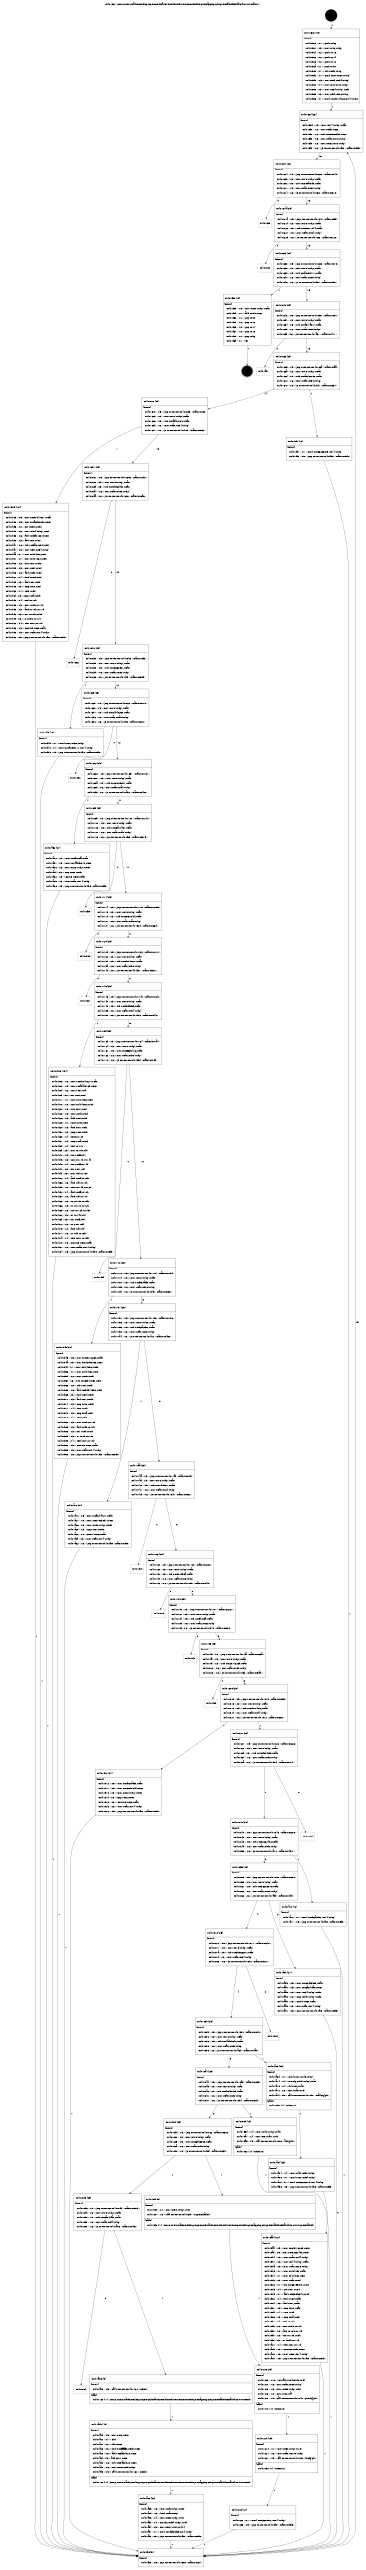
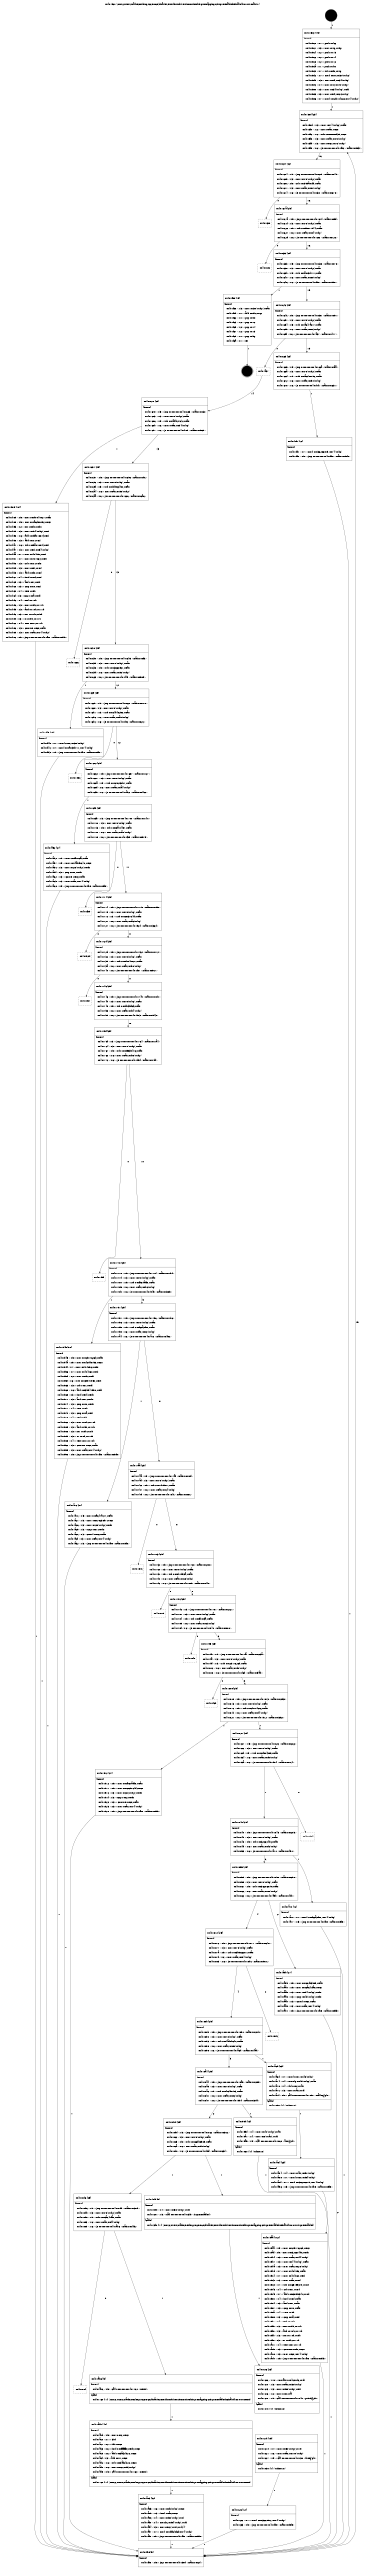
(242, 400) -> (240, 399)
(118, 800) -> none
(82, 1162) -> none
(287, 2423) -> none
